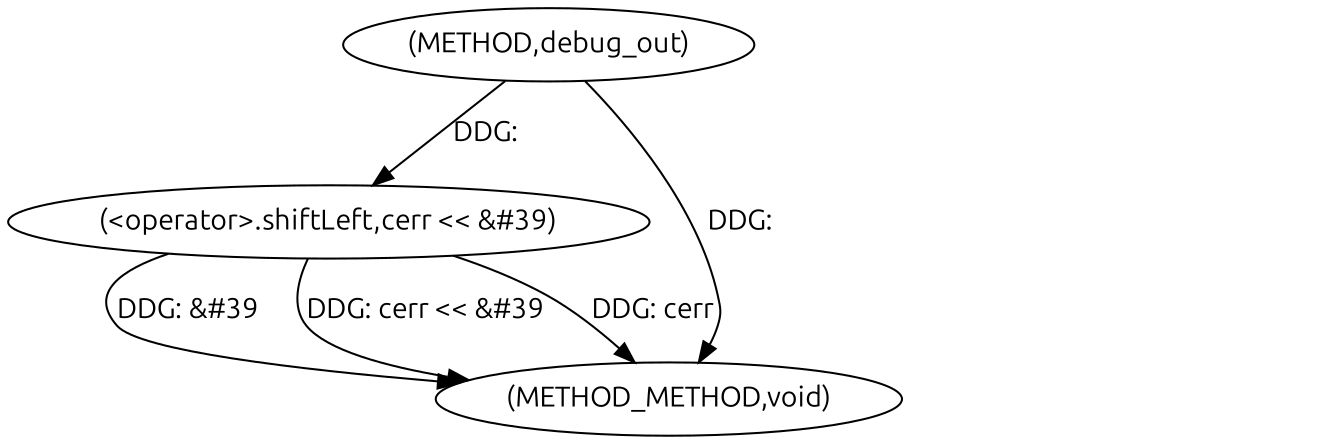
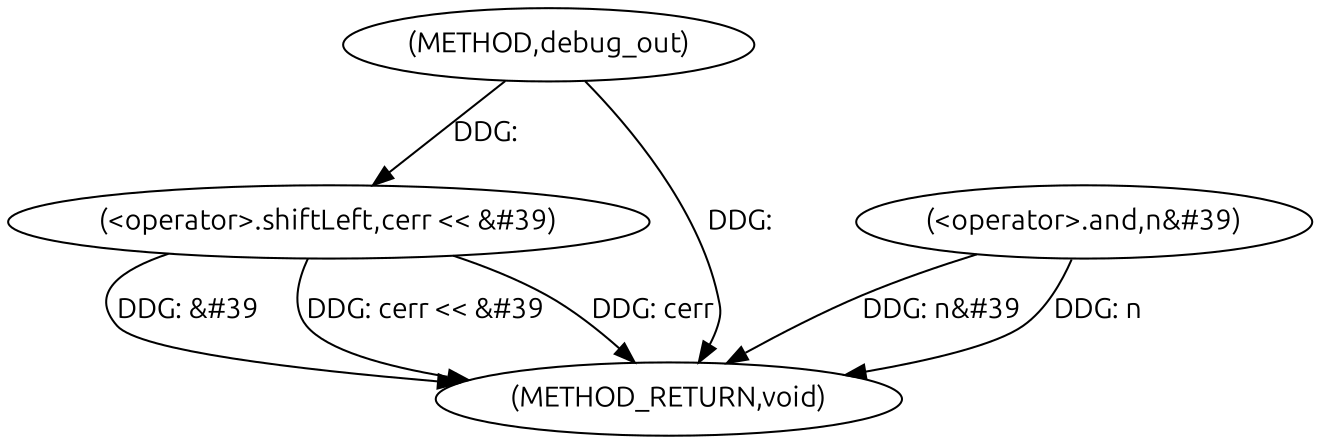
none -> (1084, 222)
(669, 399) -> (669, 399)
